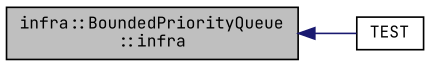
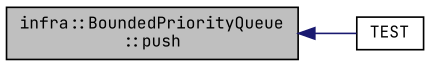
(152, 33) -> (152, 33)
